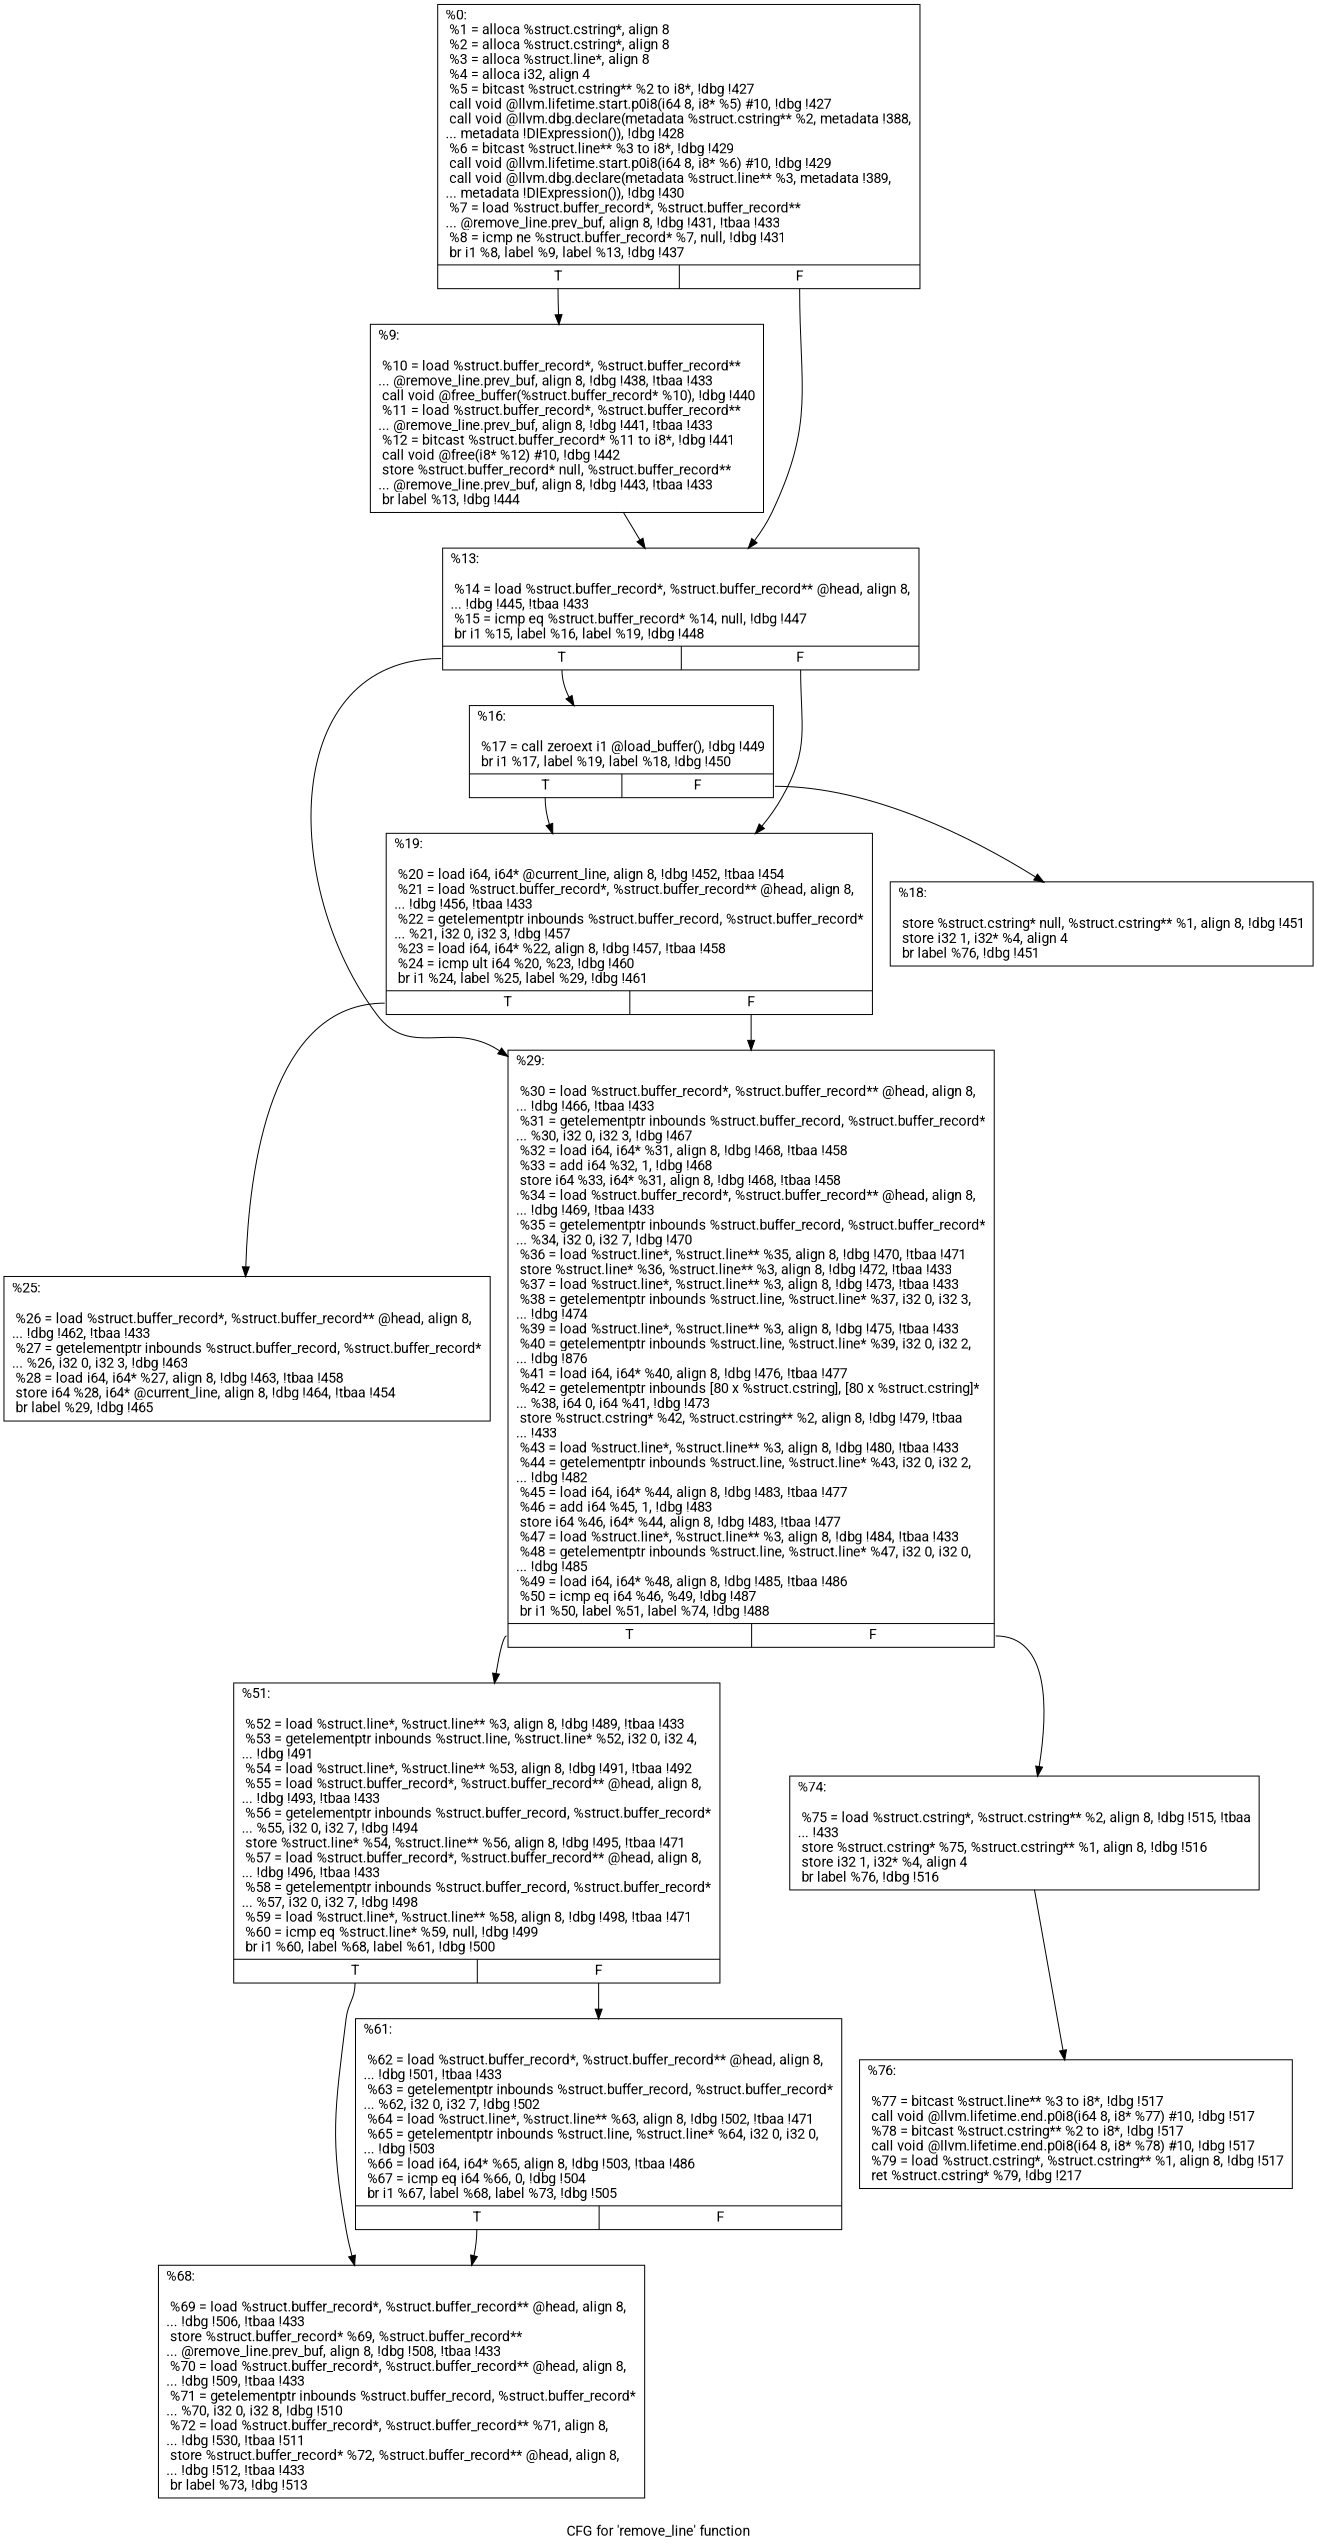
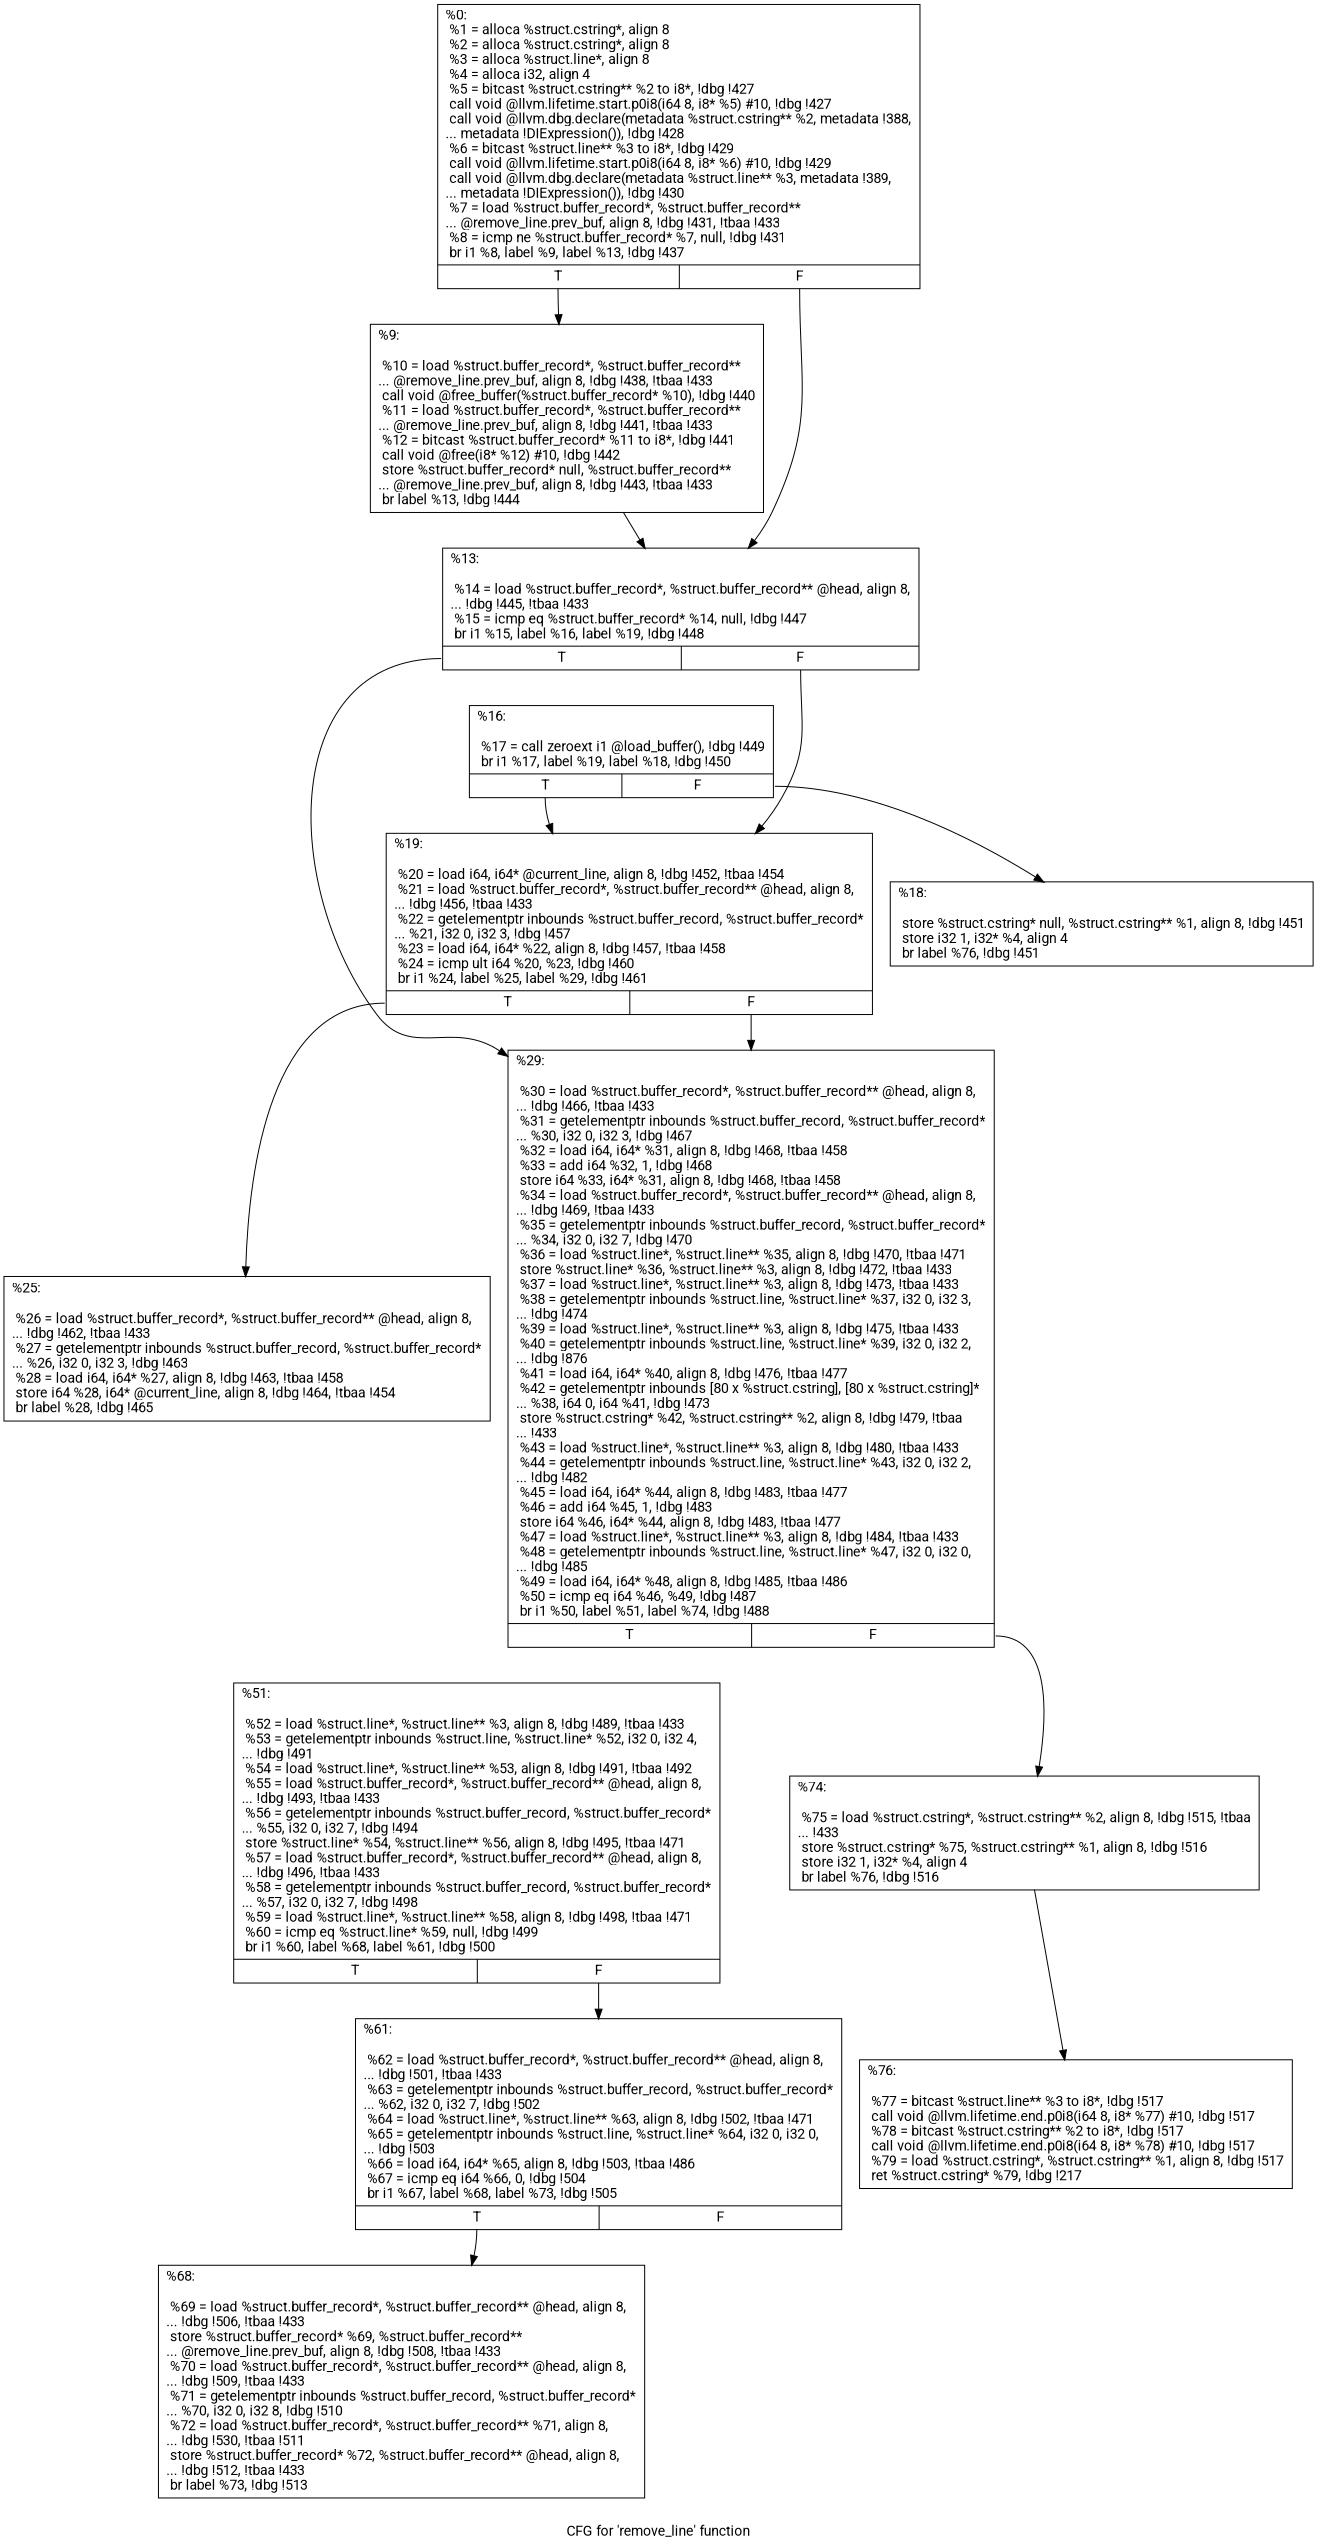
(564, 684) -> none
(83, 1408) -> (83, 1408)
(500, 1654) -> none
(336, 2119) -> none
